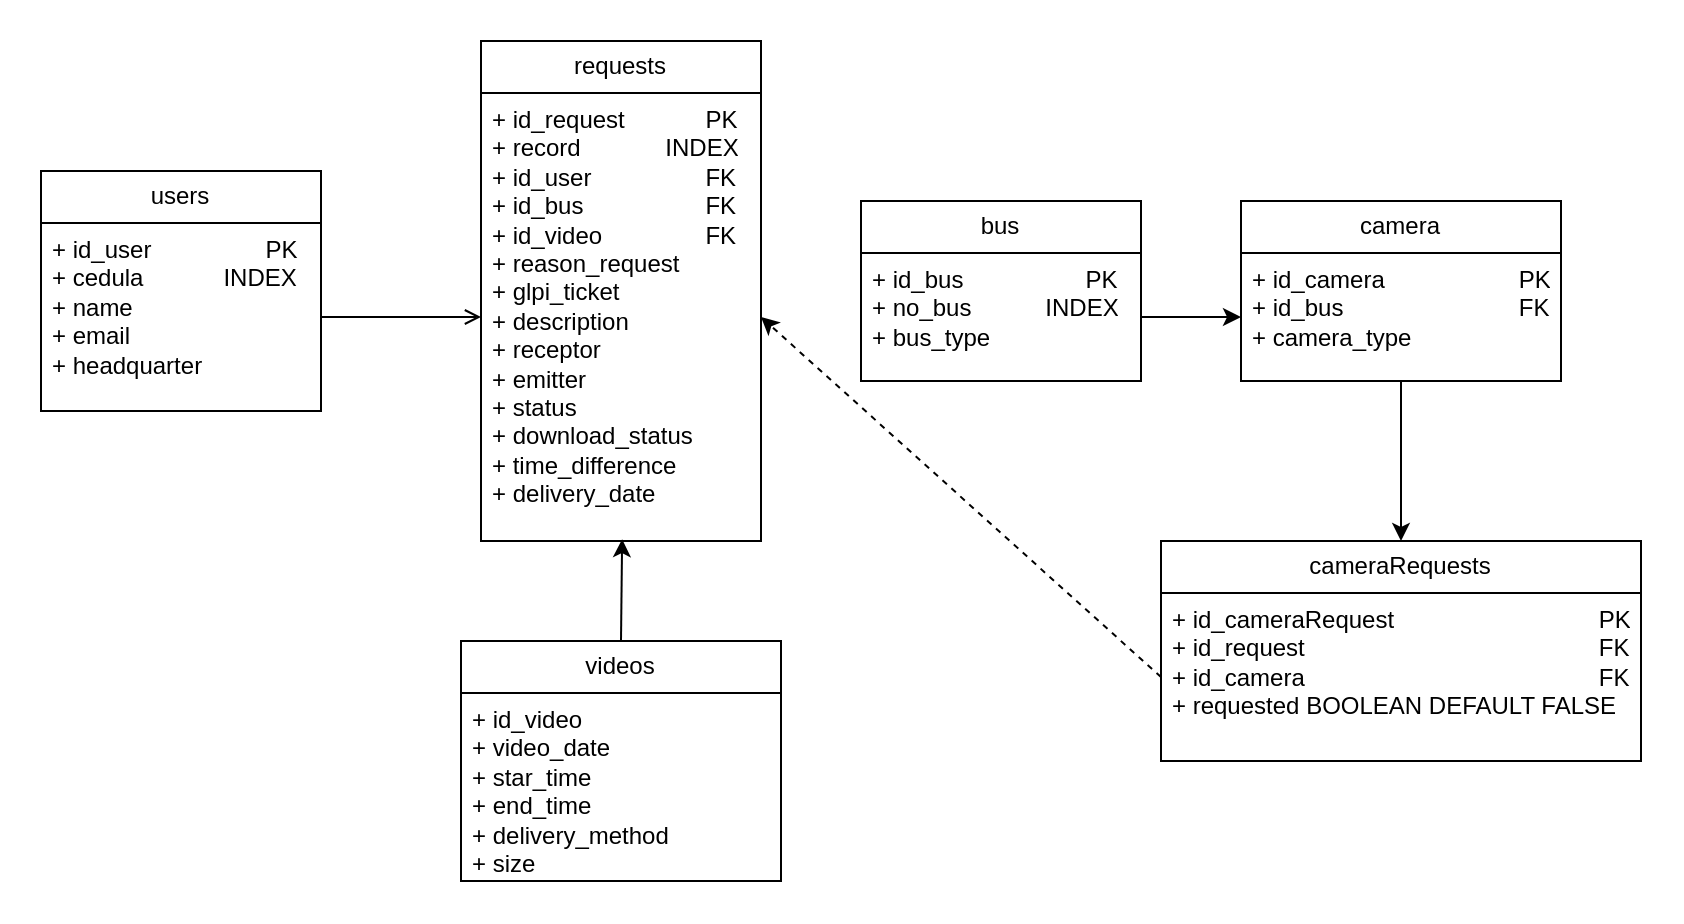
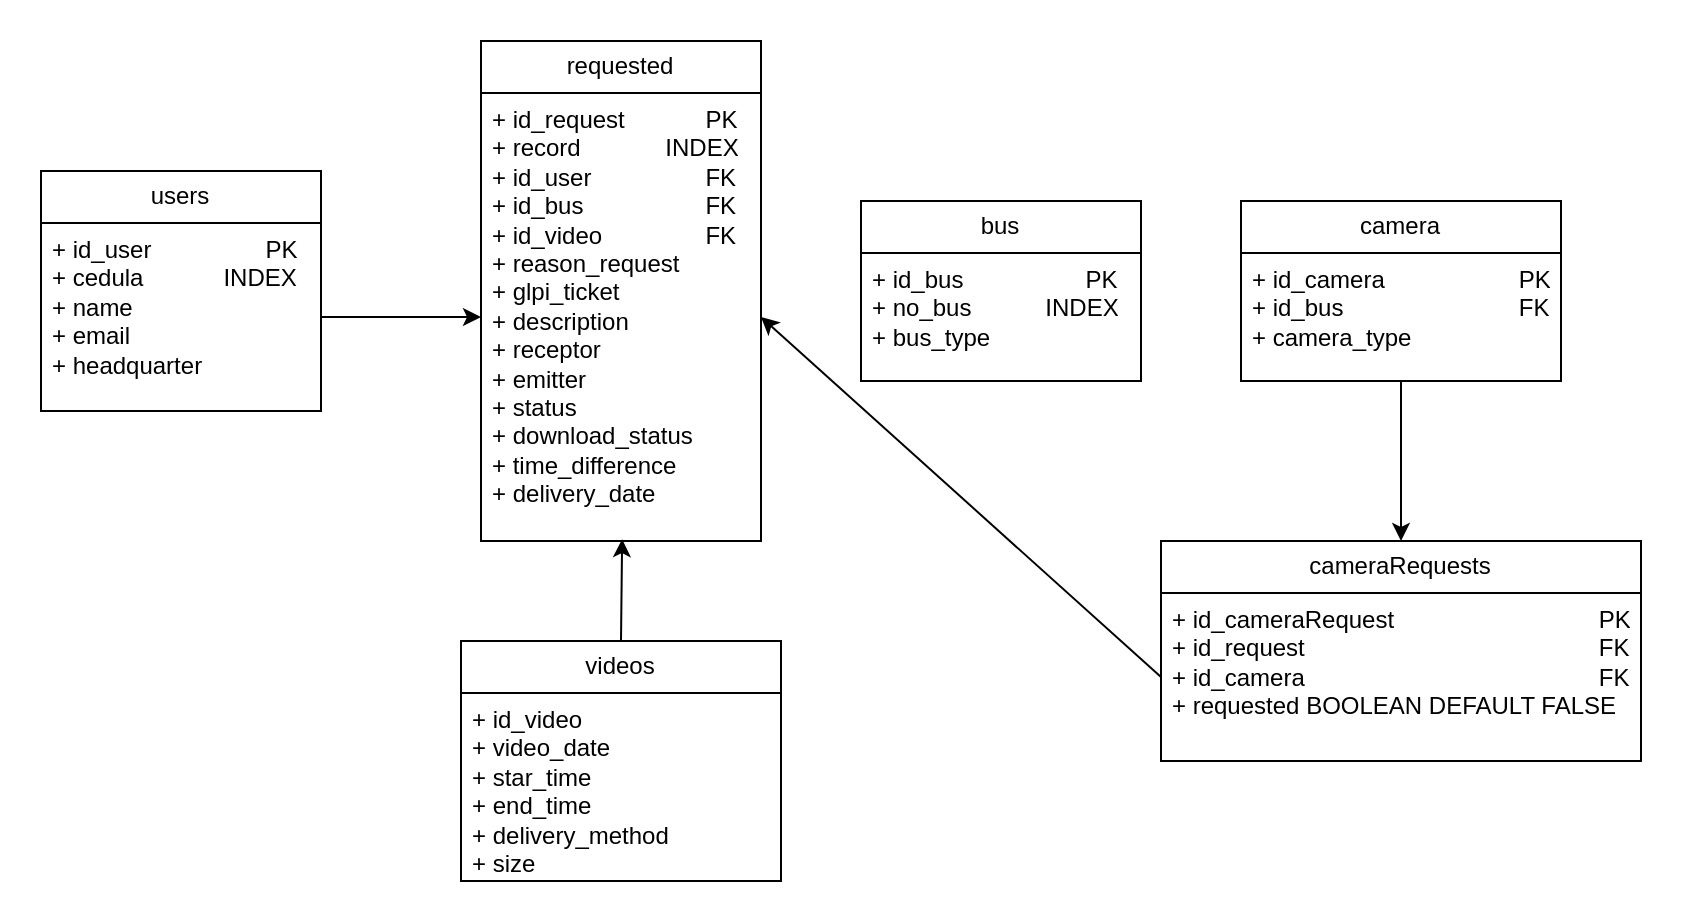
(621, 67) -> (621, 67)
(468, 317) -> (466, 317)
(1184, 317) -> none
(965, 500) -> (965, 500)
